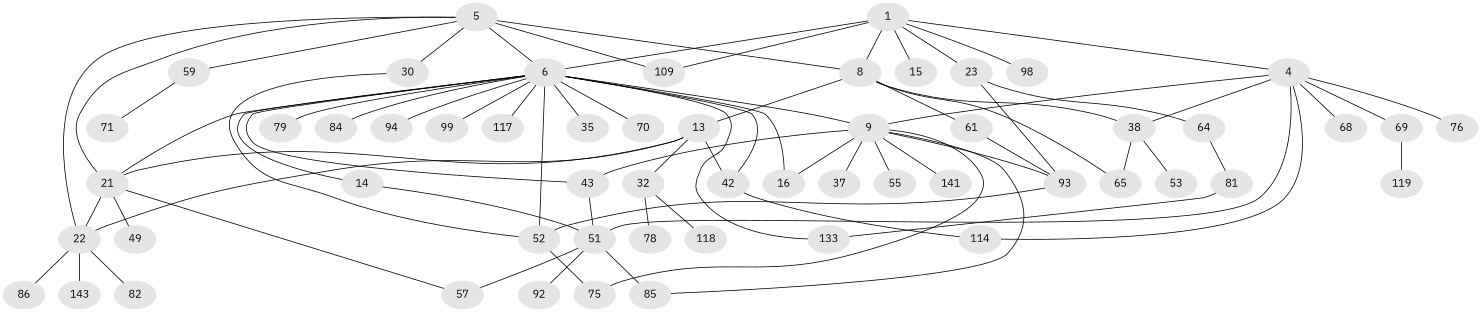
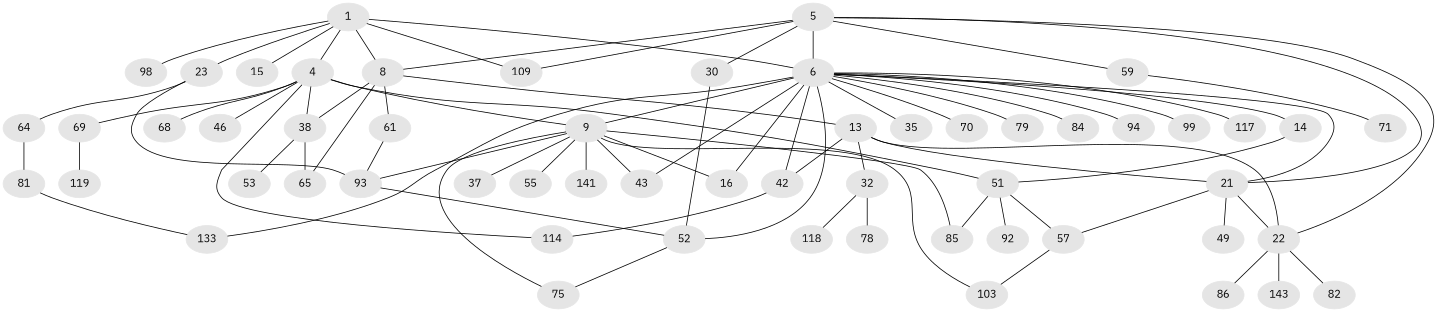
(1457, 128) -> (220, 128)
(591, 211) -> none
none -> (987, 295)
